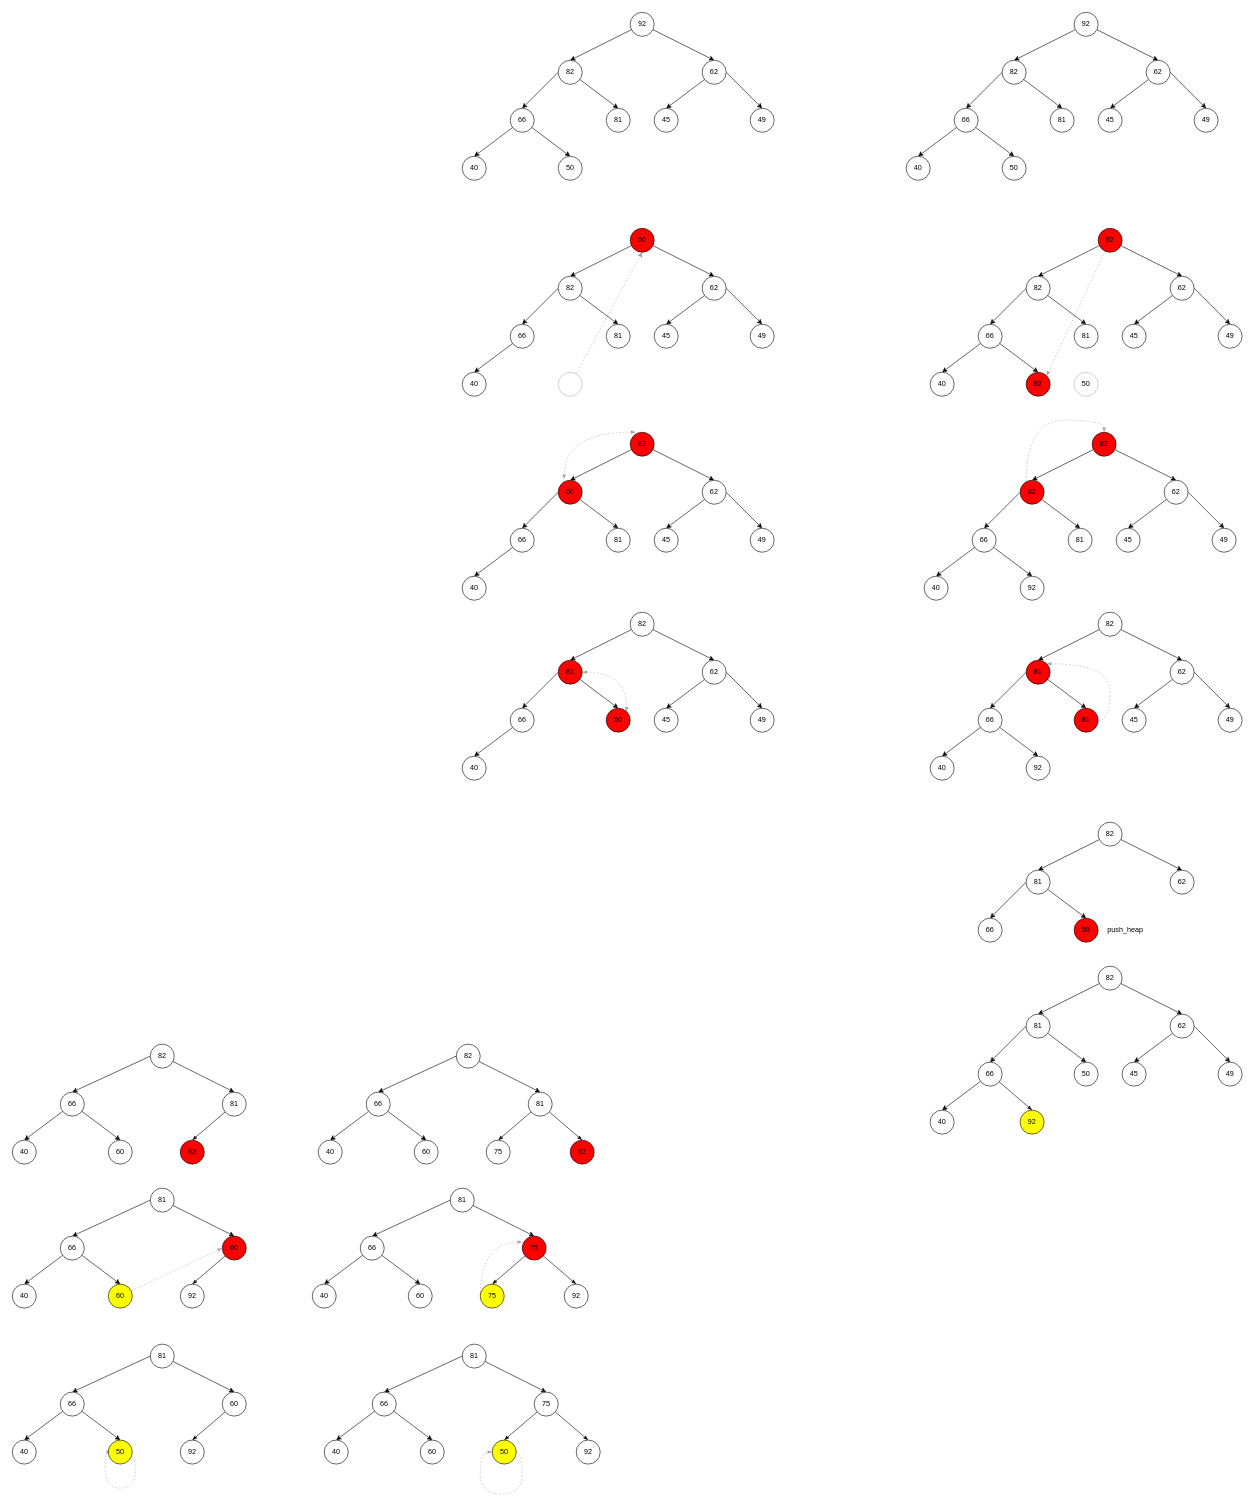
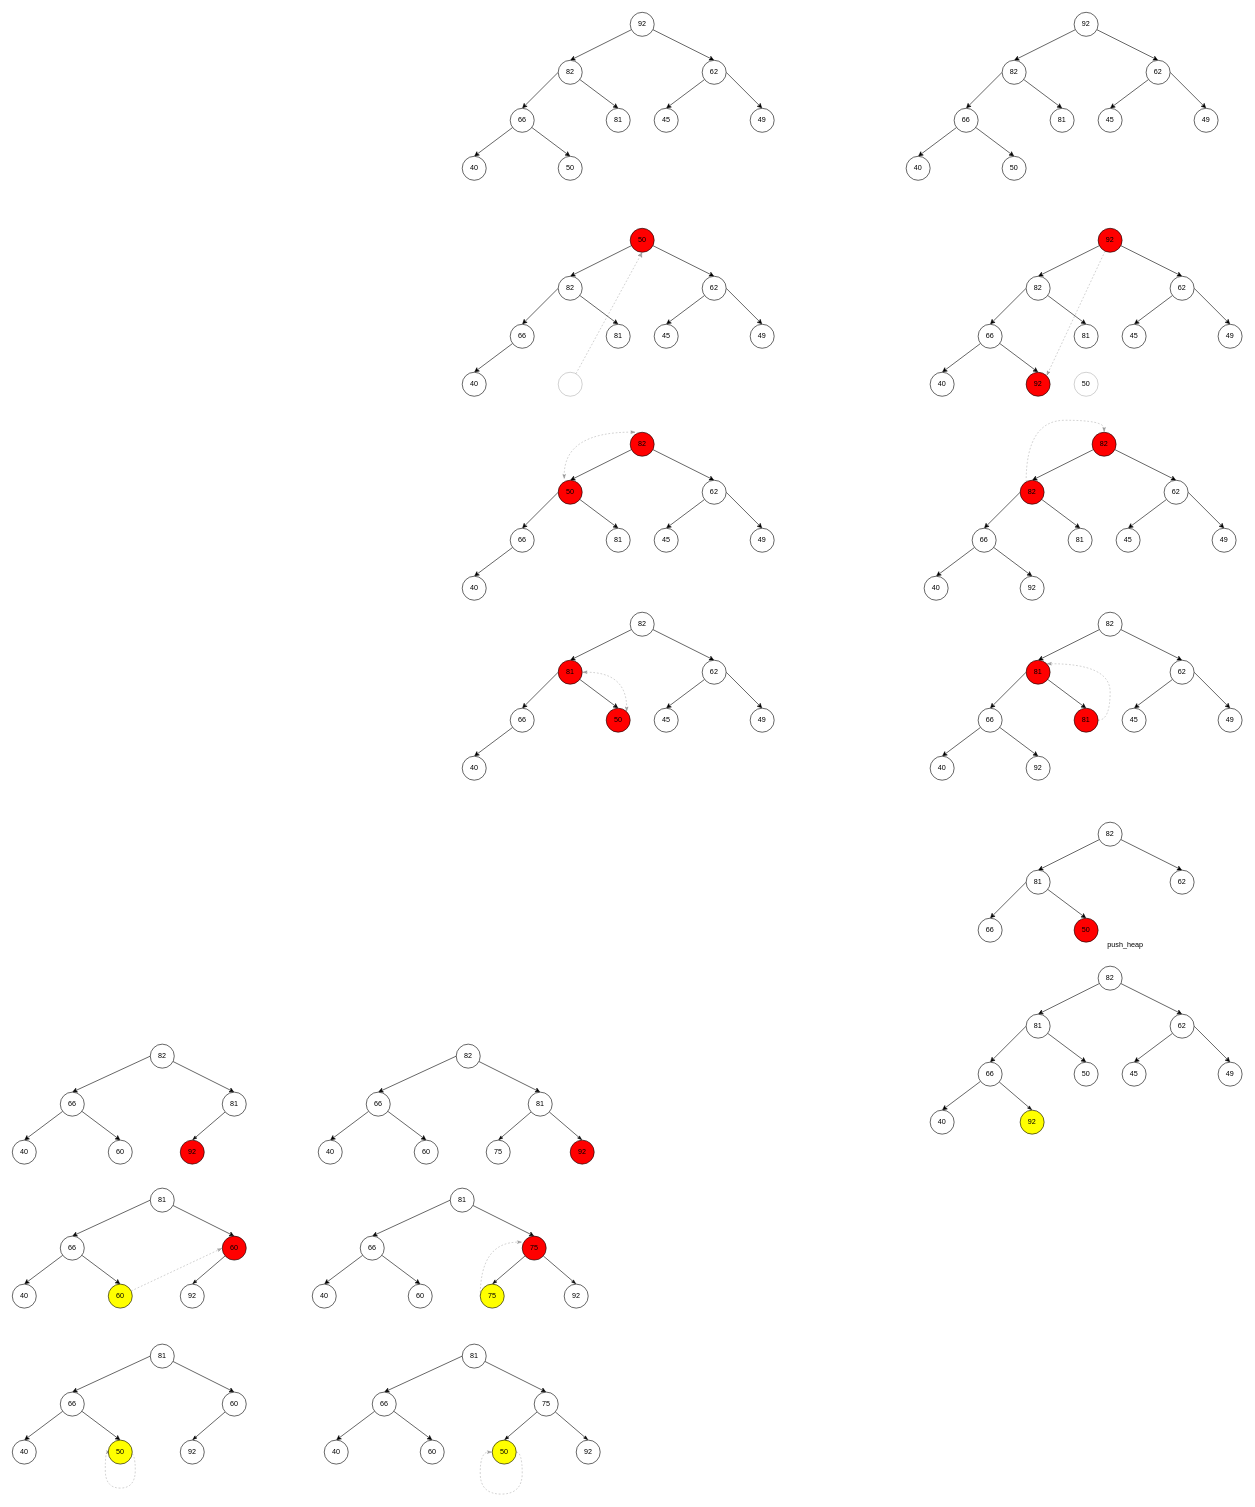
(1125, 930) -> (1125, 945)
